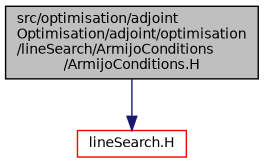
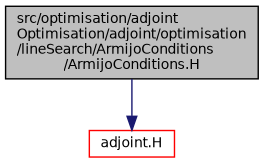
(132, 144) -> (132, 144)
